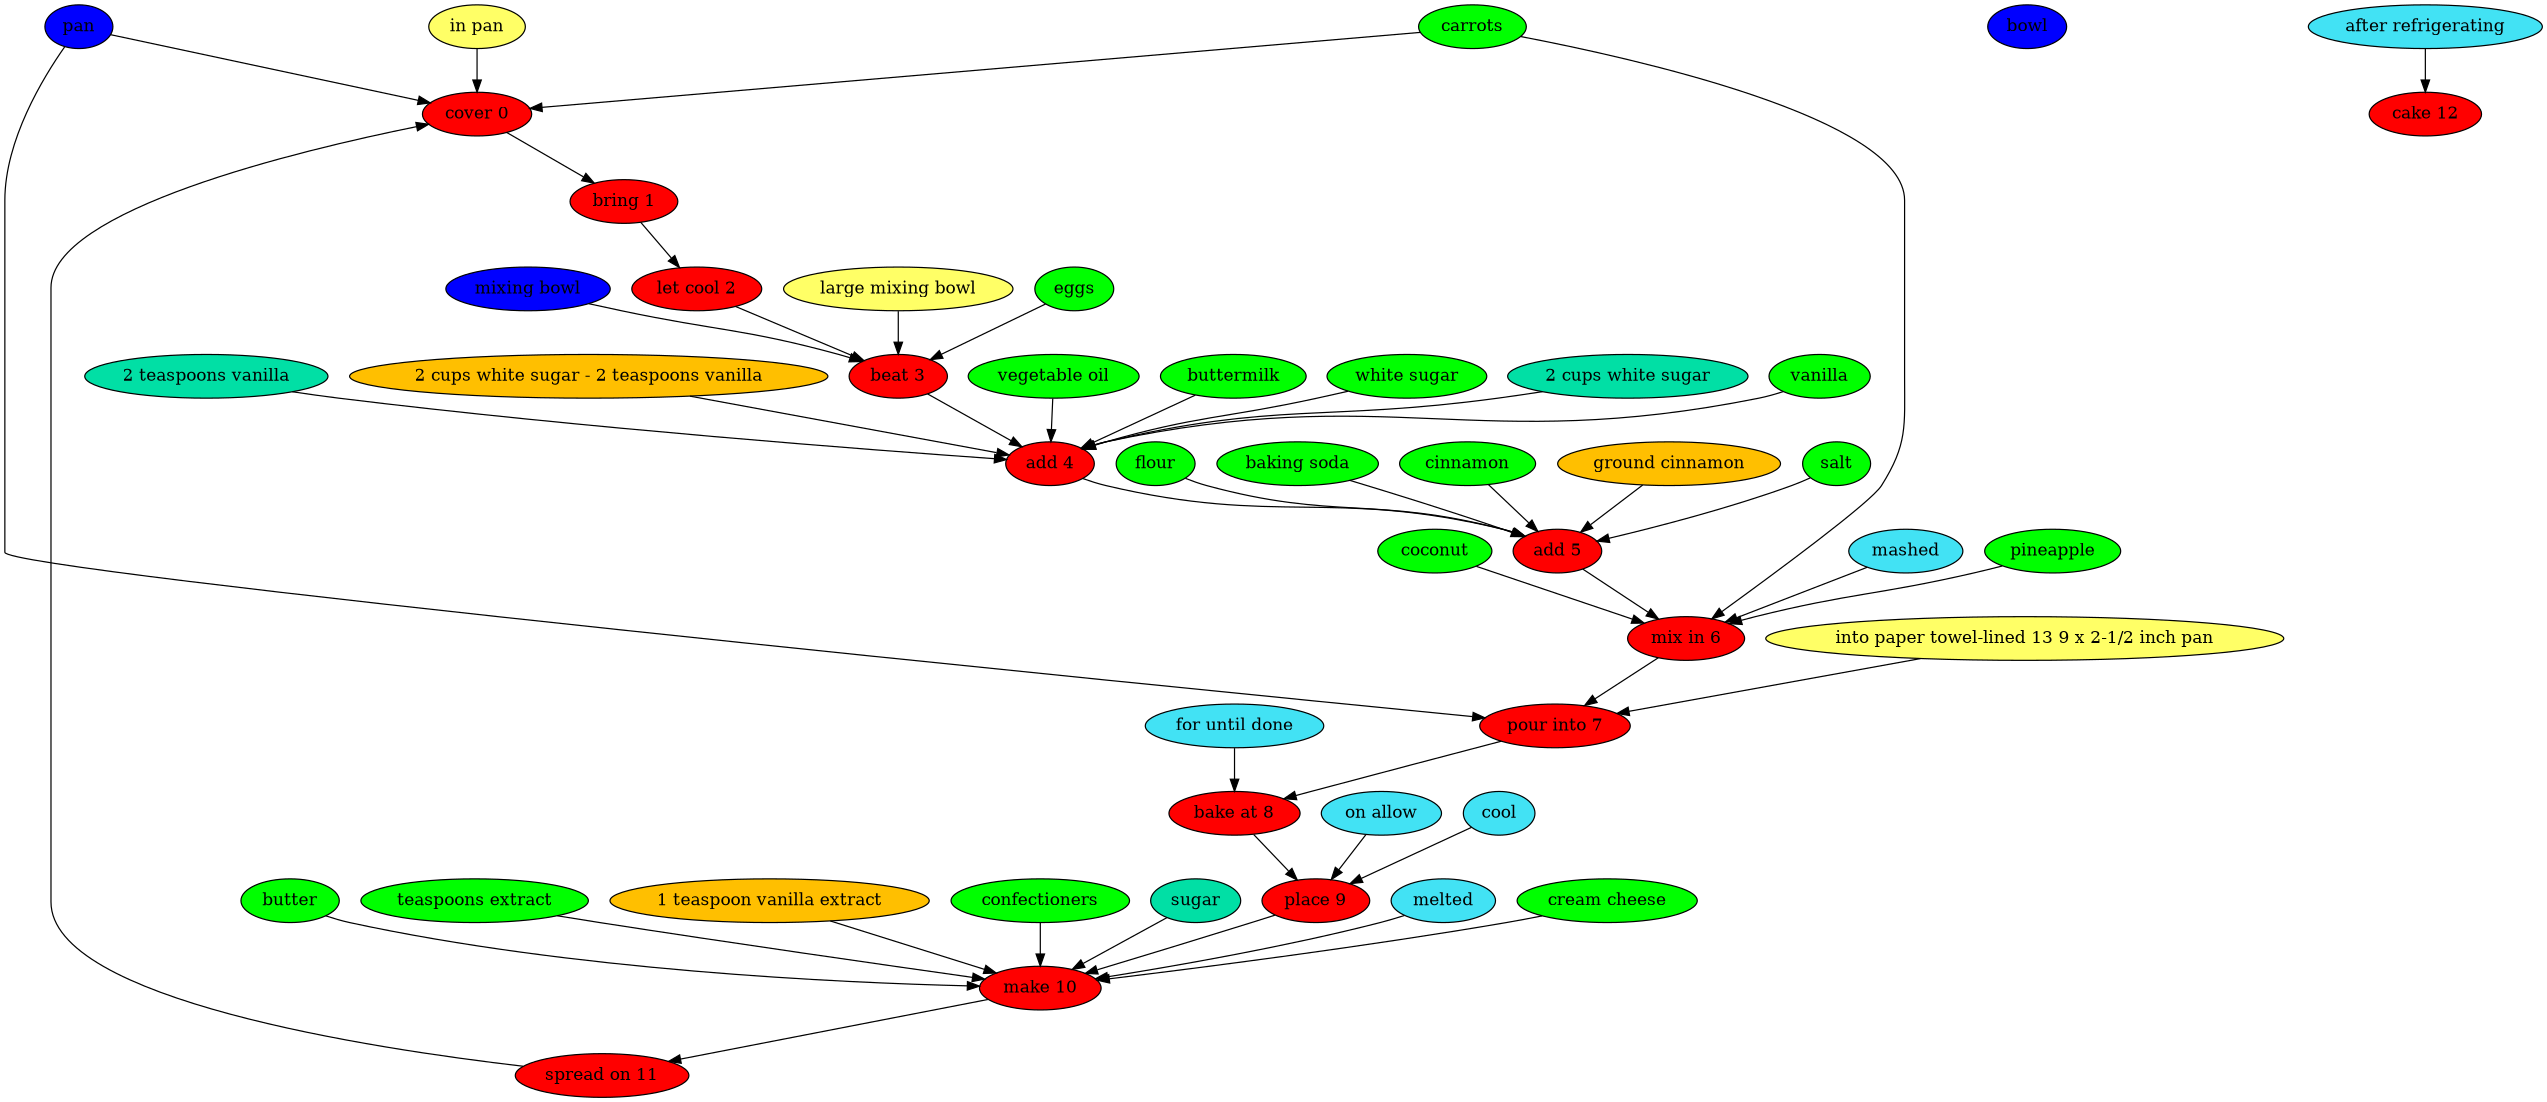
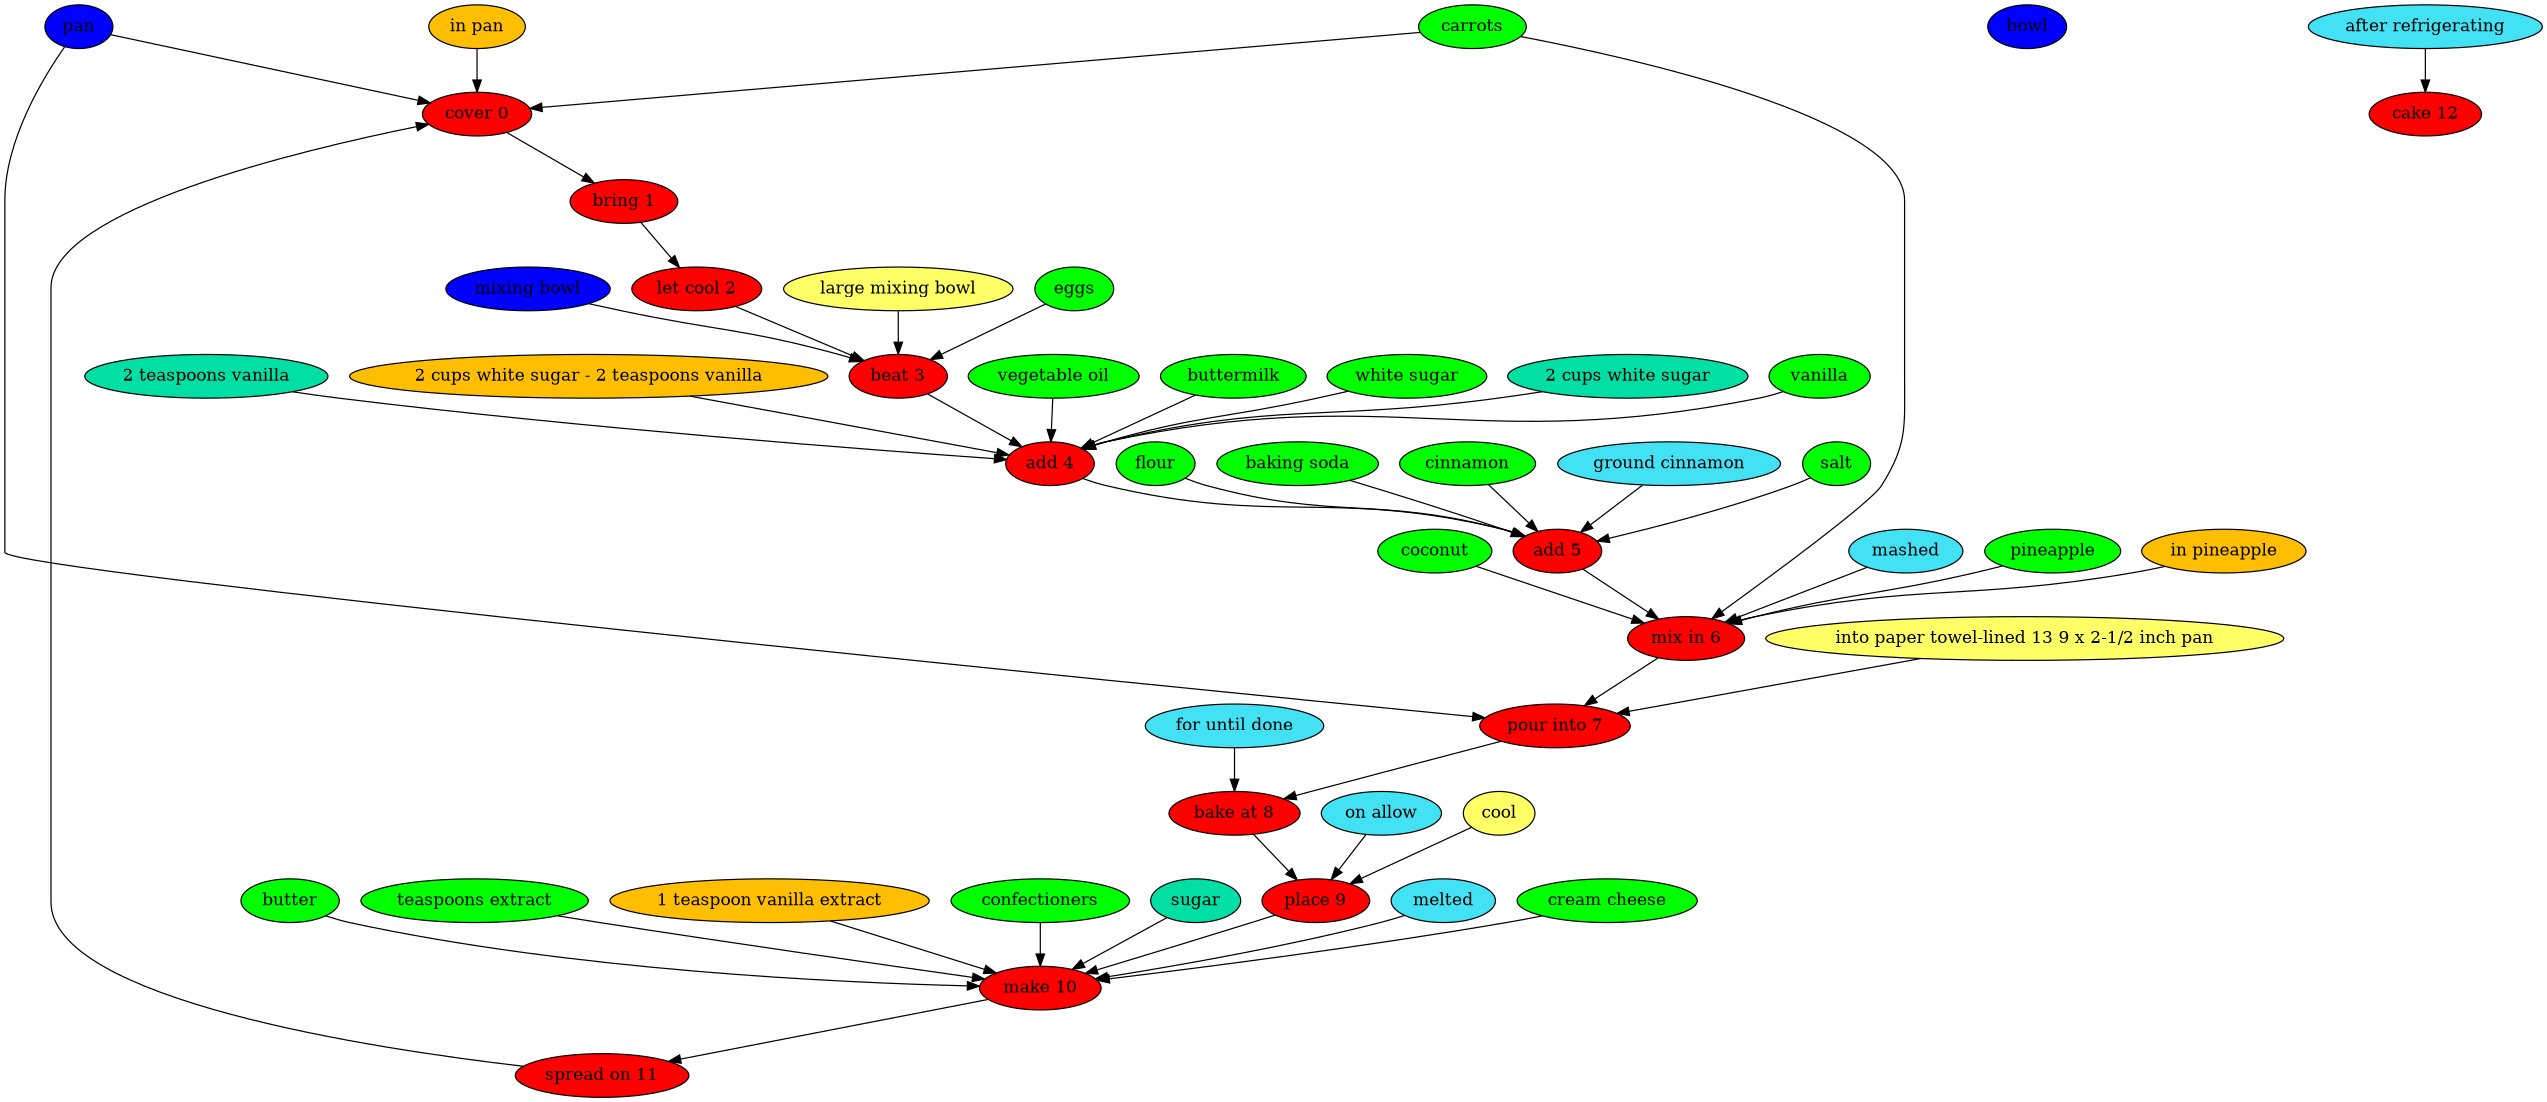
(477, 27) -> (477, 27)
(1669, 464) -> (1669, 464)
none -> (2224, 551)
(1499, 813) -> (1499, 813)
